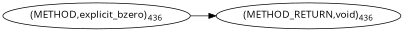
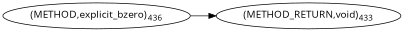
(366, 15) -> (366, 15)
